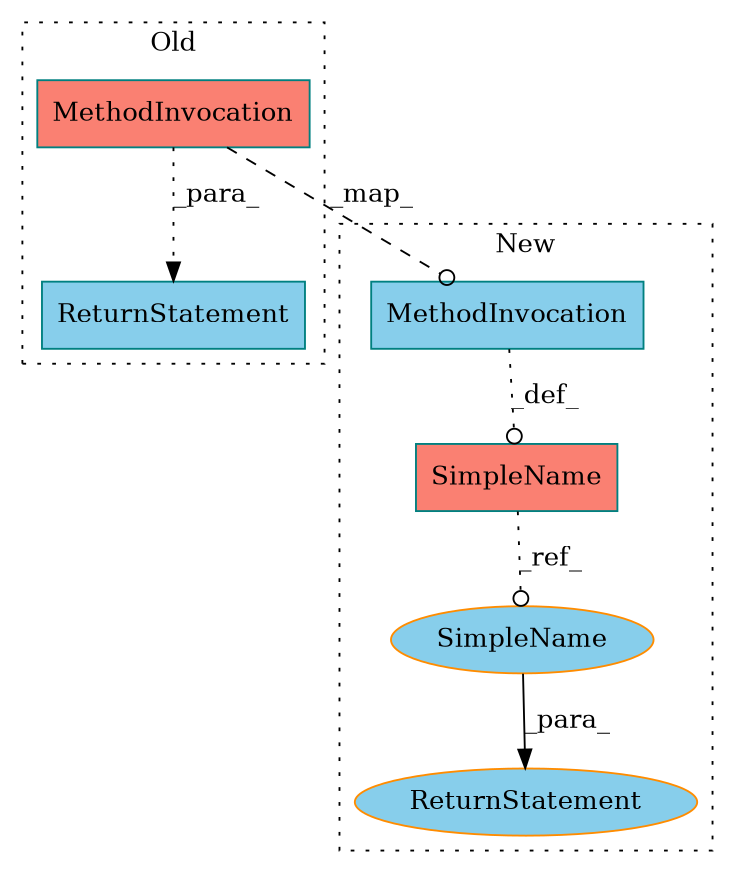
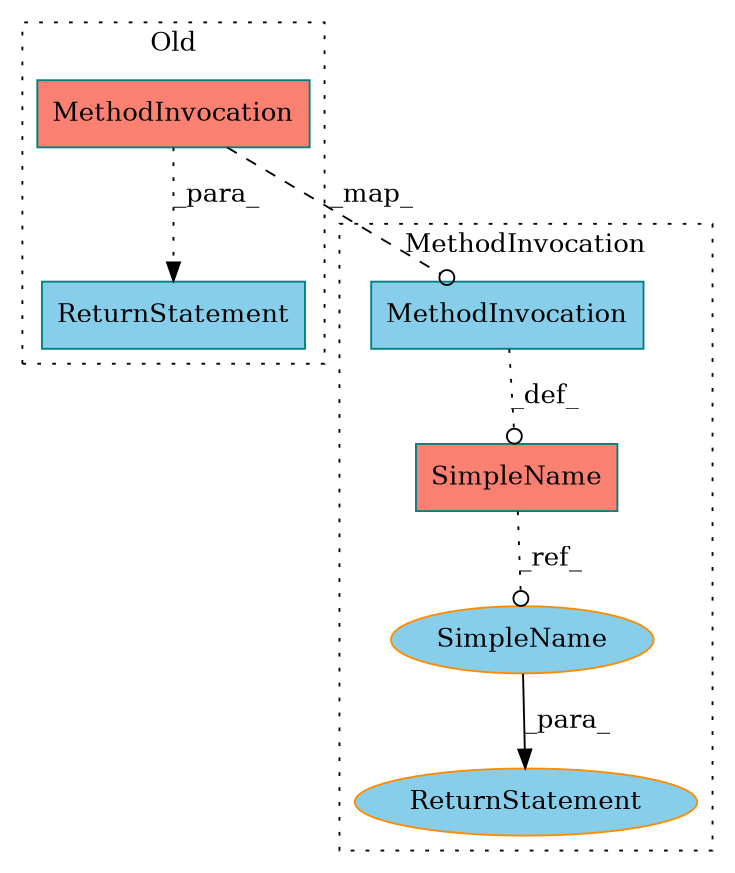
(526, 245) -> (526, 245)
